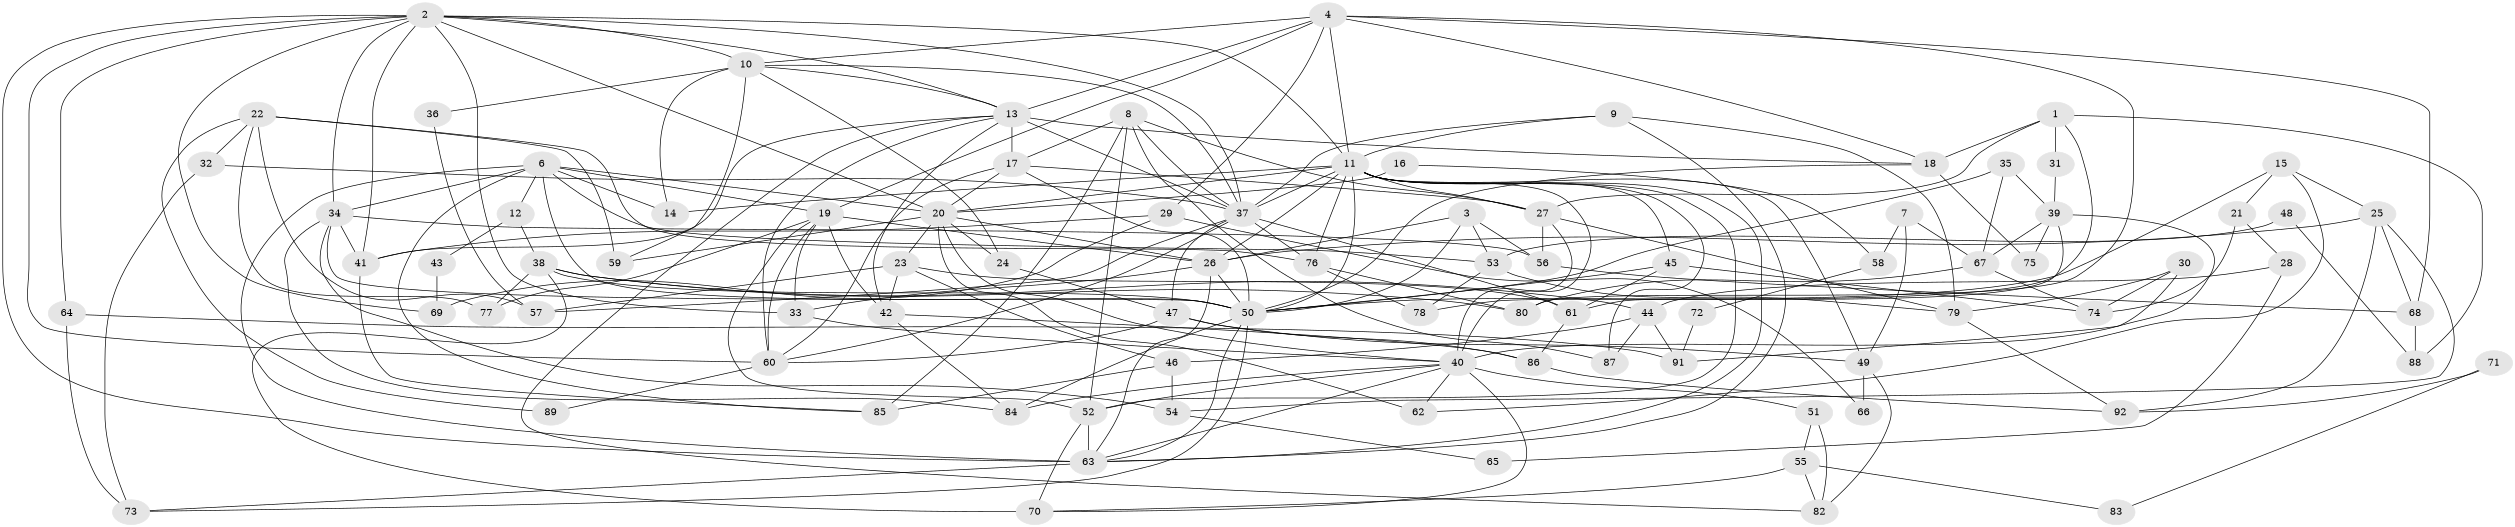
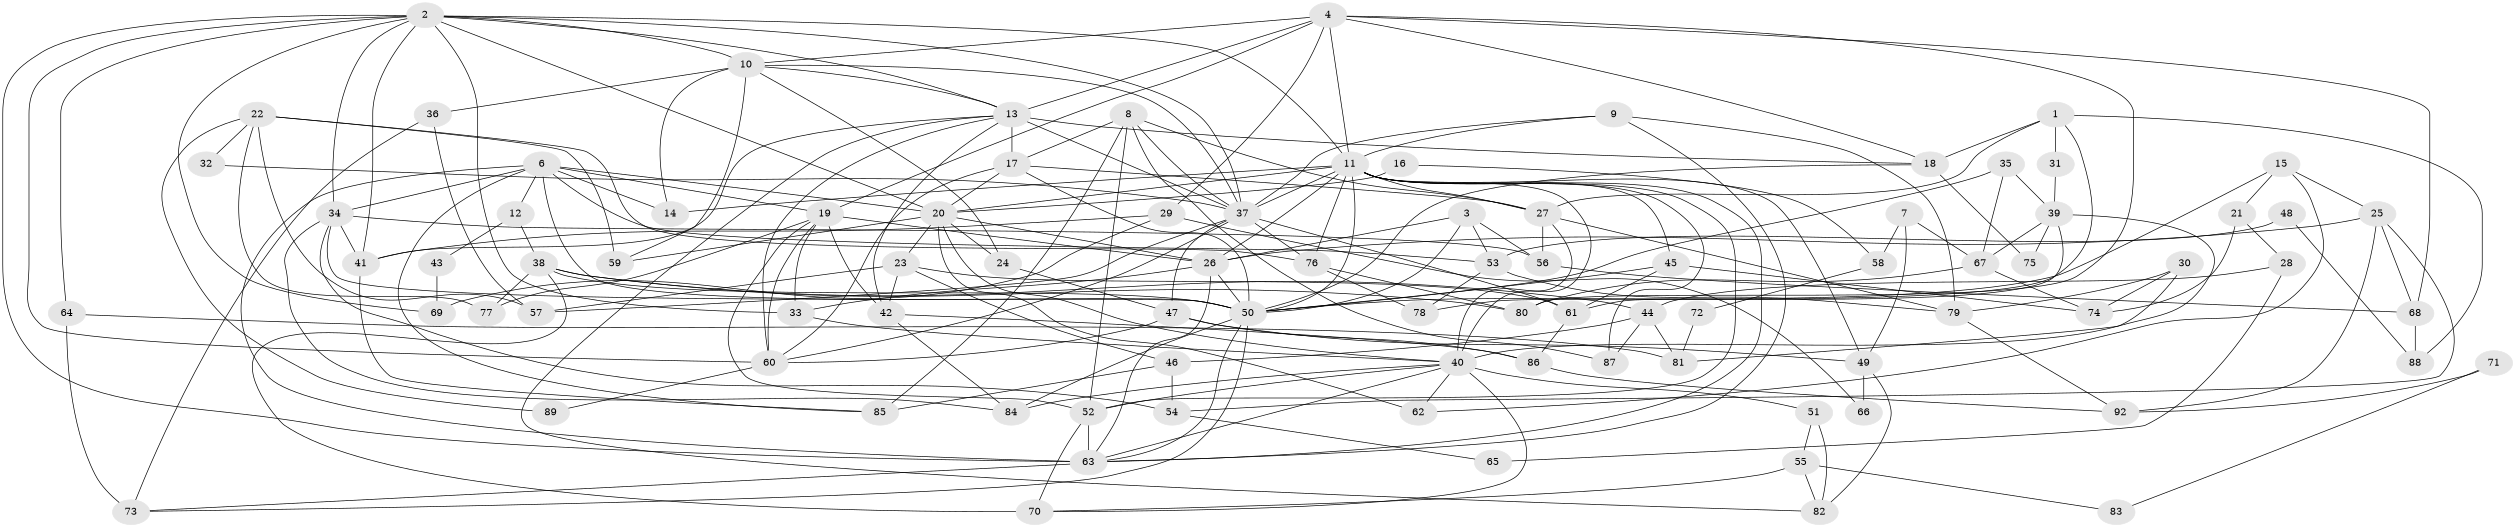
(107, 325) -> (252, 276)
(1679, 363) -> (1679, 363)
